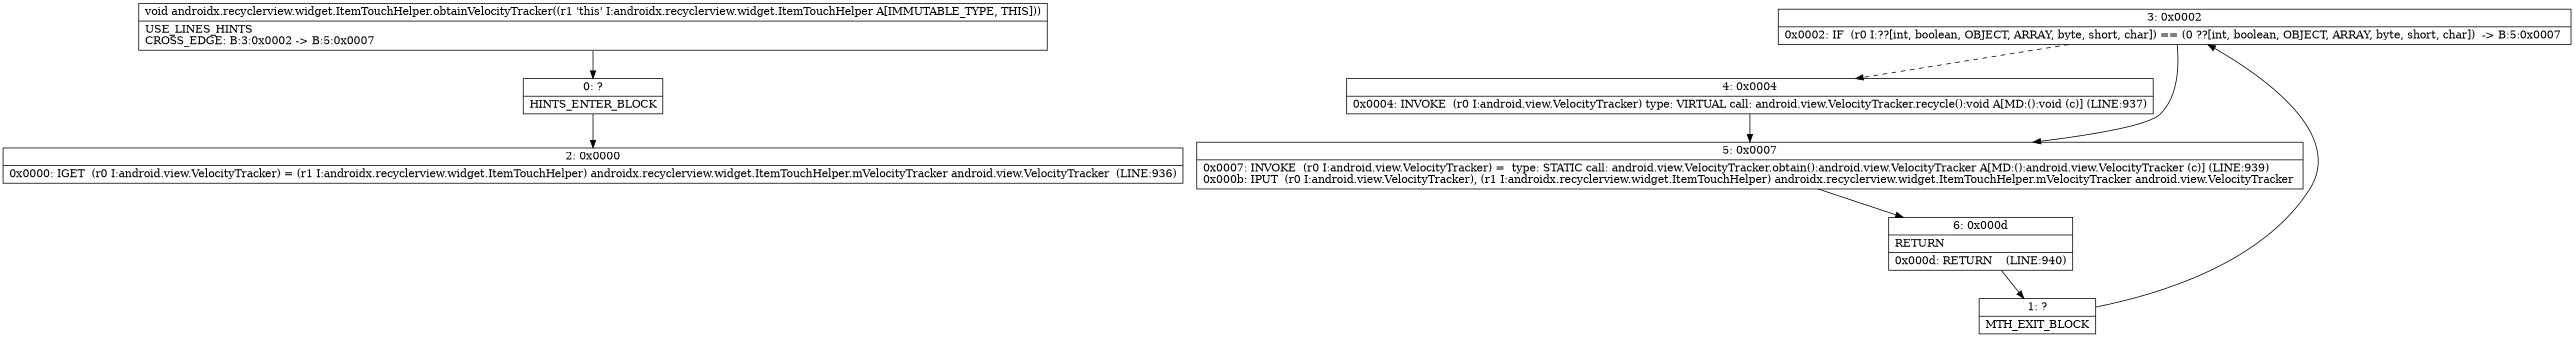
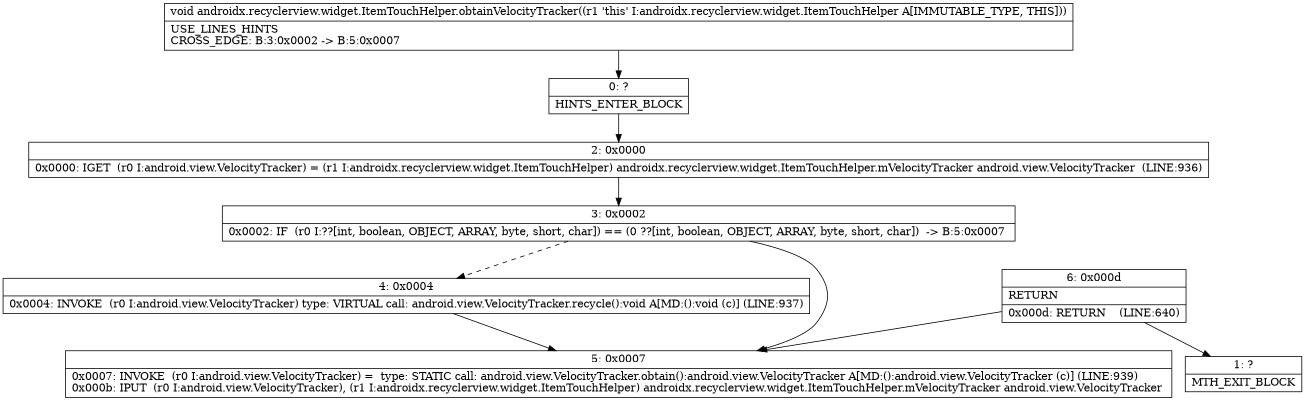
(1857, 202) -> (884, 331)
(2291, 214) -> (619, 188)
(1981, 261) -> (1094, 313)
